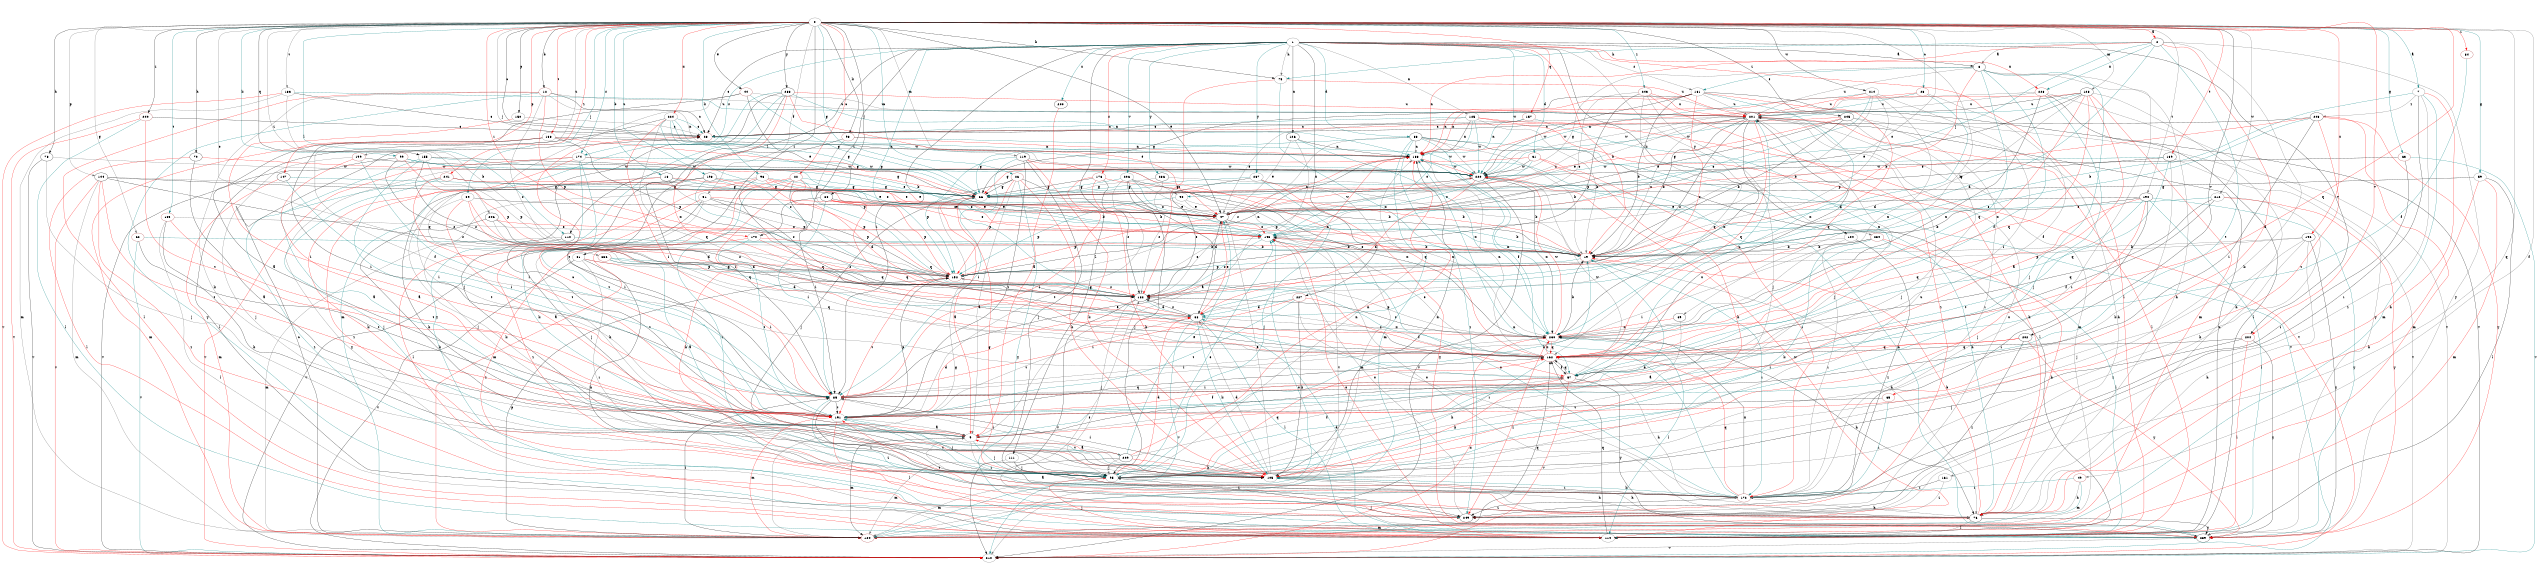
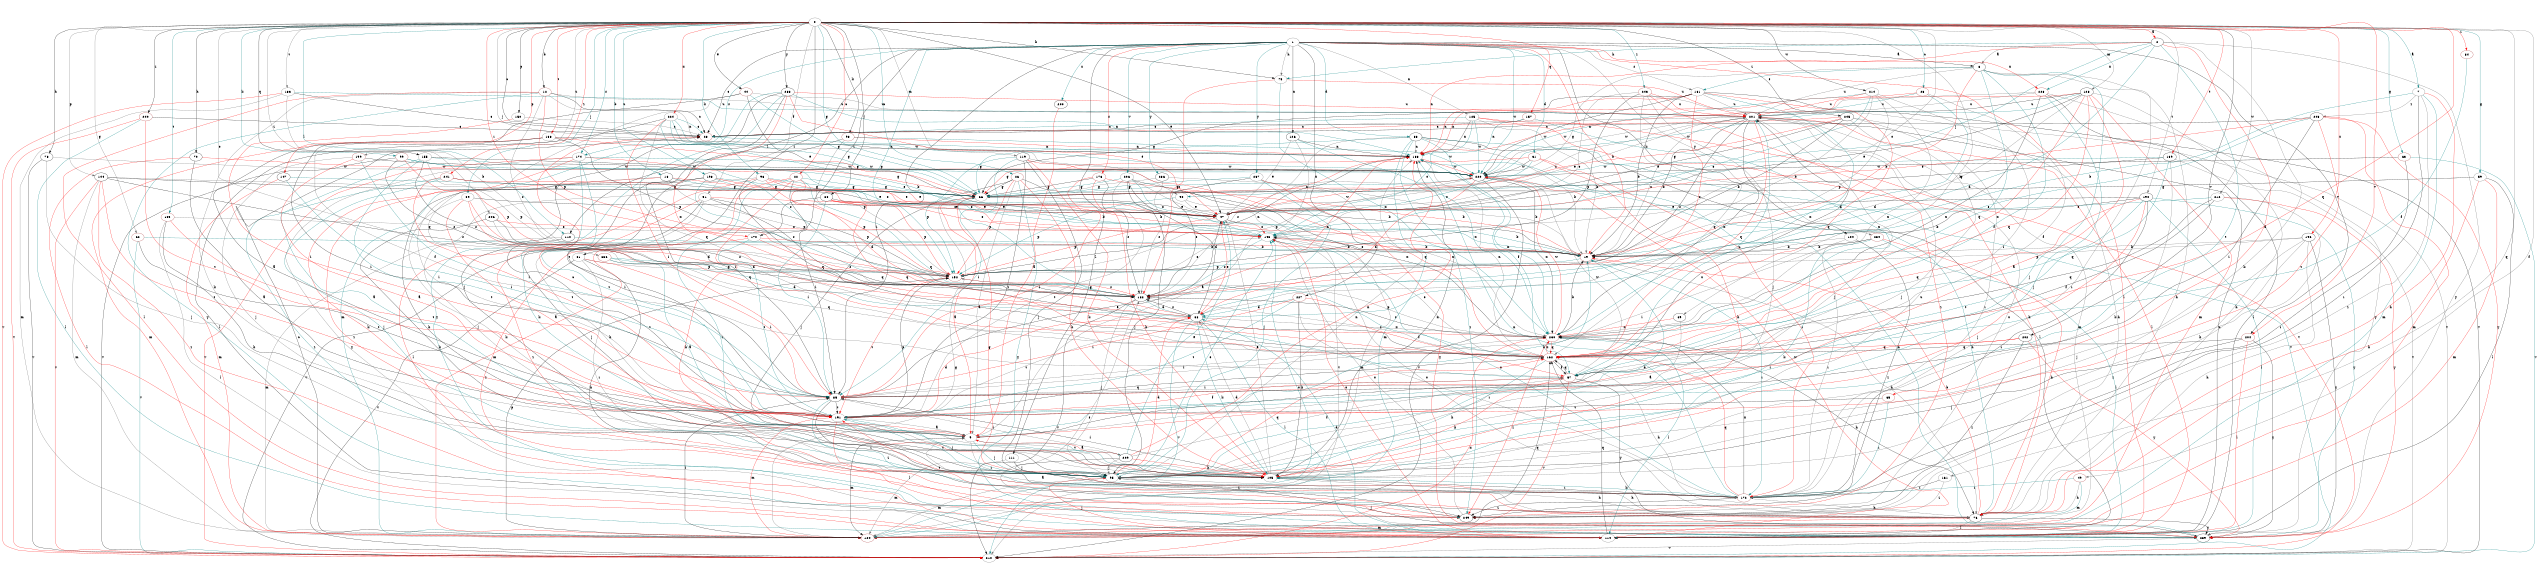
(1277, 137) -> none
(1450, 148) -> none
